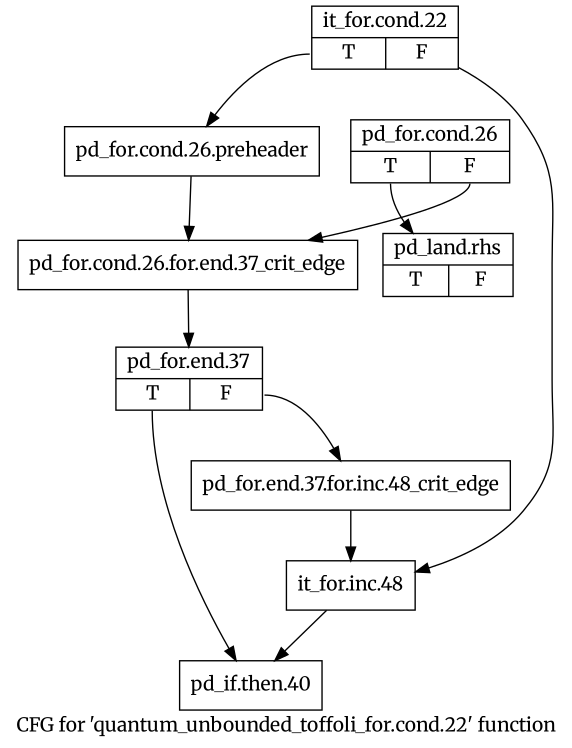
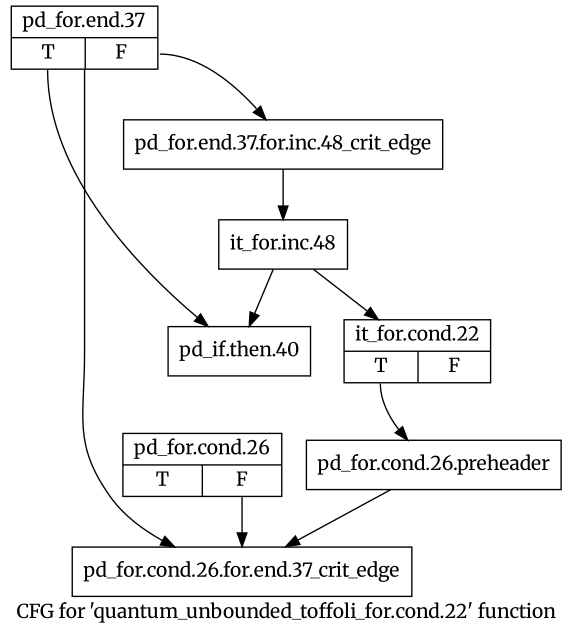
(448, 265) -> none
(188, 312) -> (85, 321)
(552, 330) -> (340, 290)
